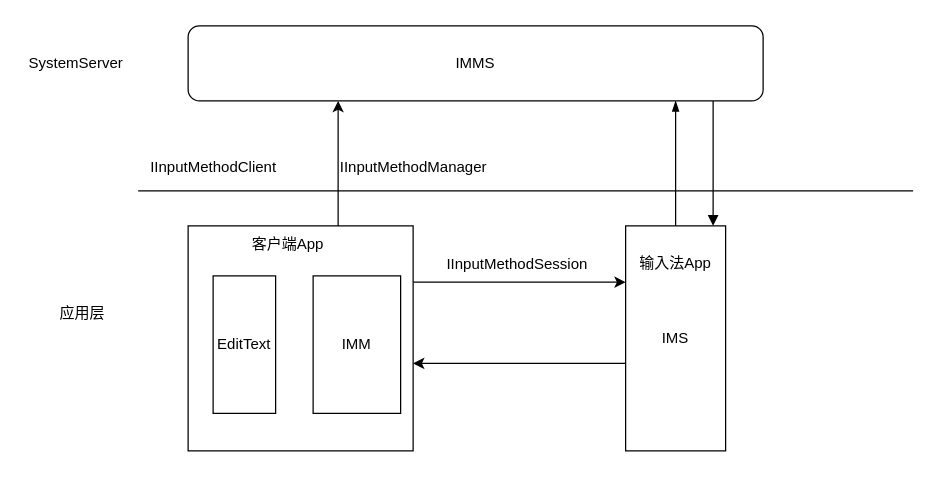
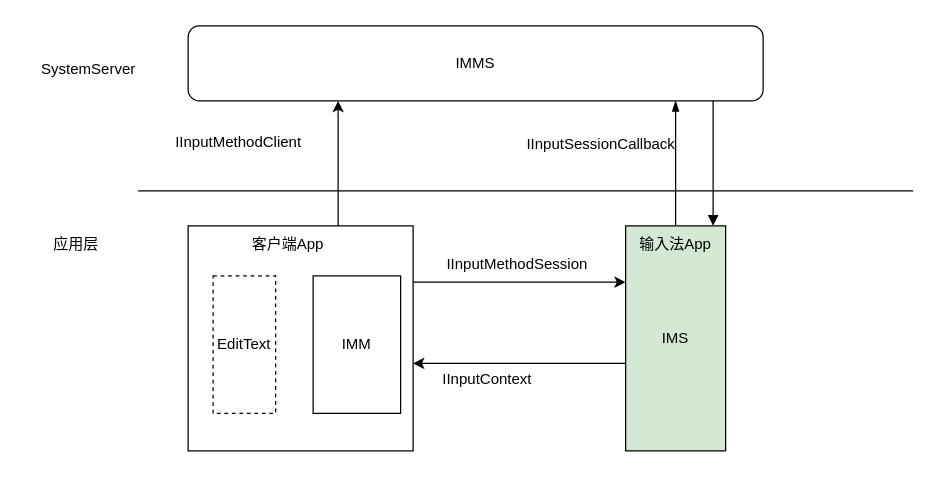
(76, 63) -> (88, 69)
none -> (601, 144)
(213, 167) -> (238, 142)
(413, 167) -> none
(676, 263) -> (676, 244)
(82, 313) -> (76, 244)
(676, 338) -> (676, 338)
(244, 344) -> (244, 344)
none -> (487, 379)
